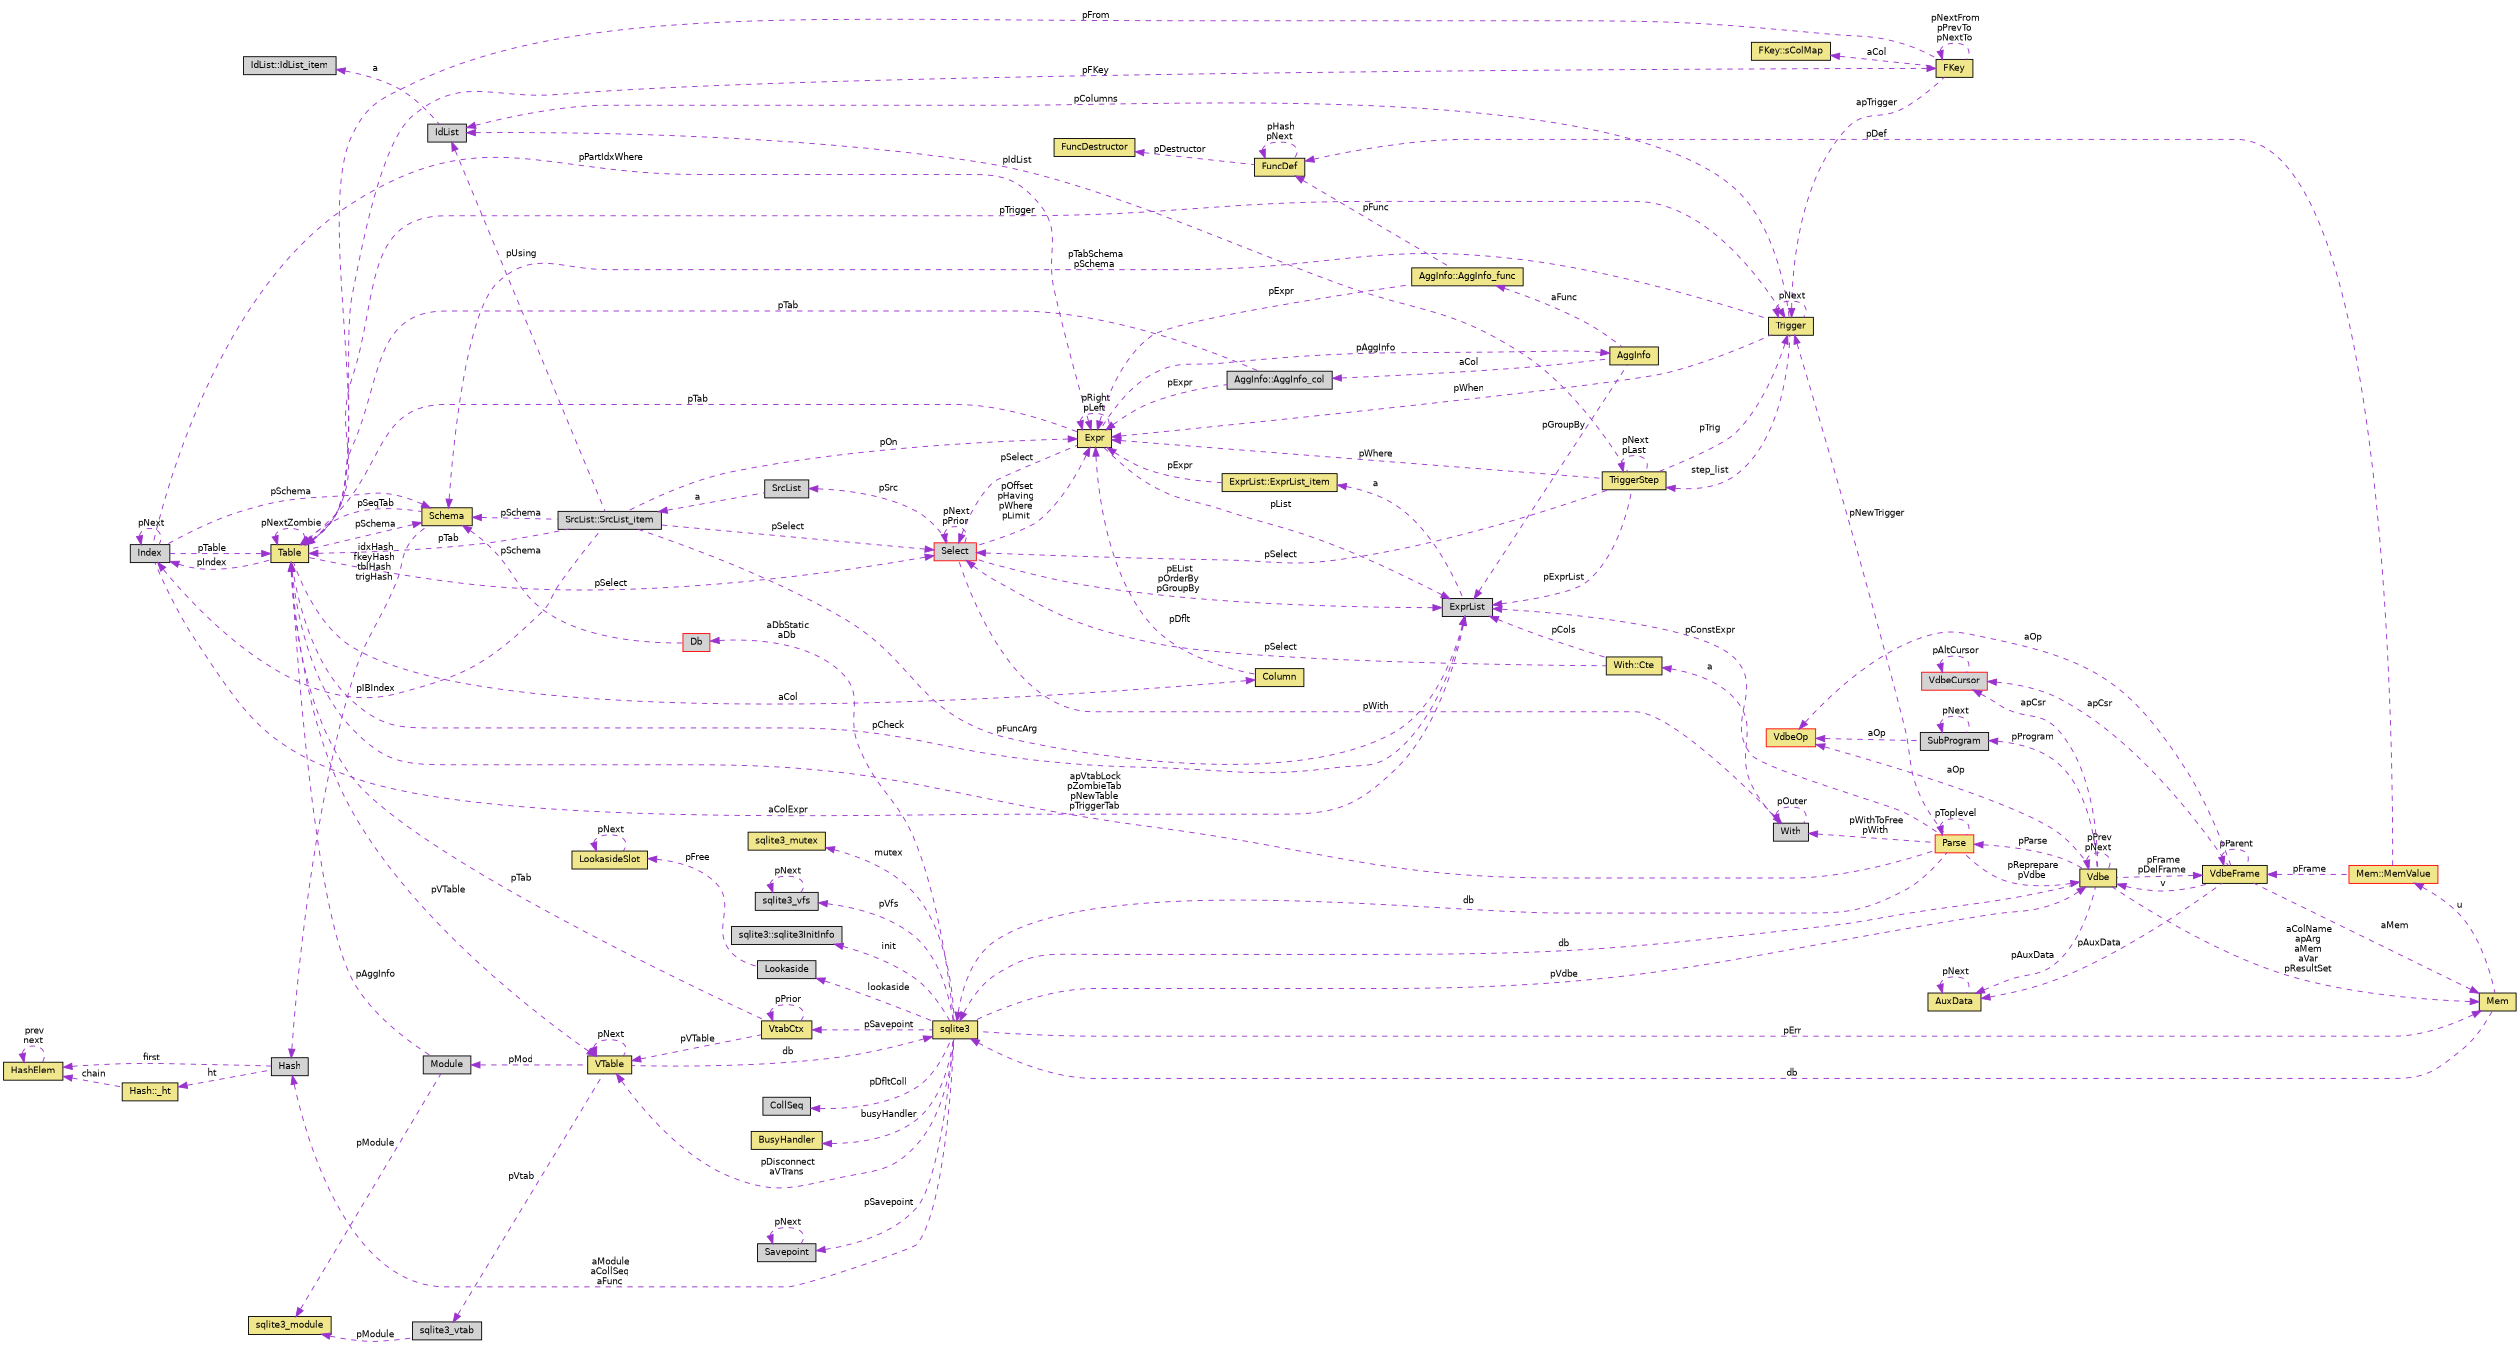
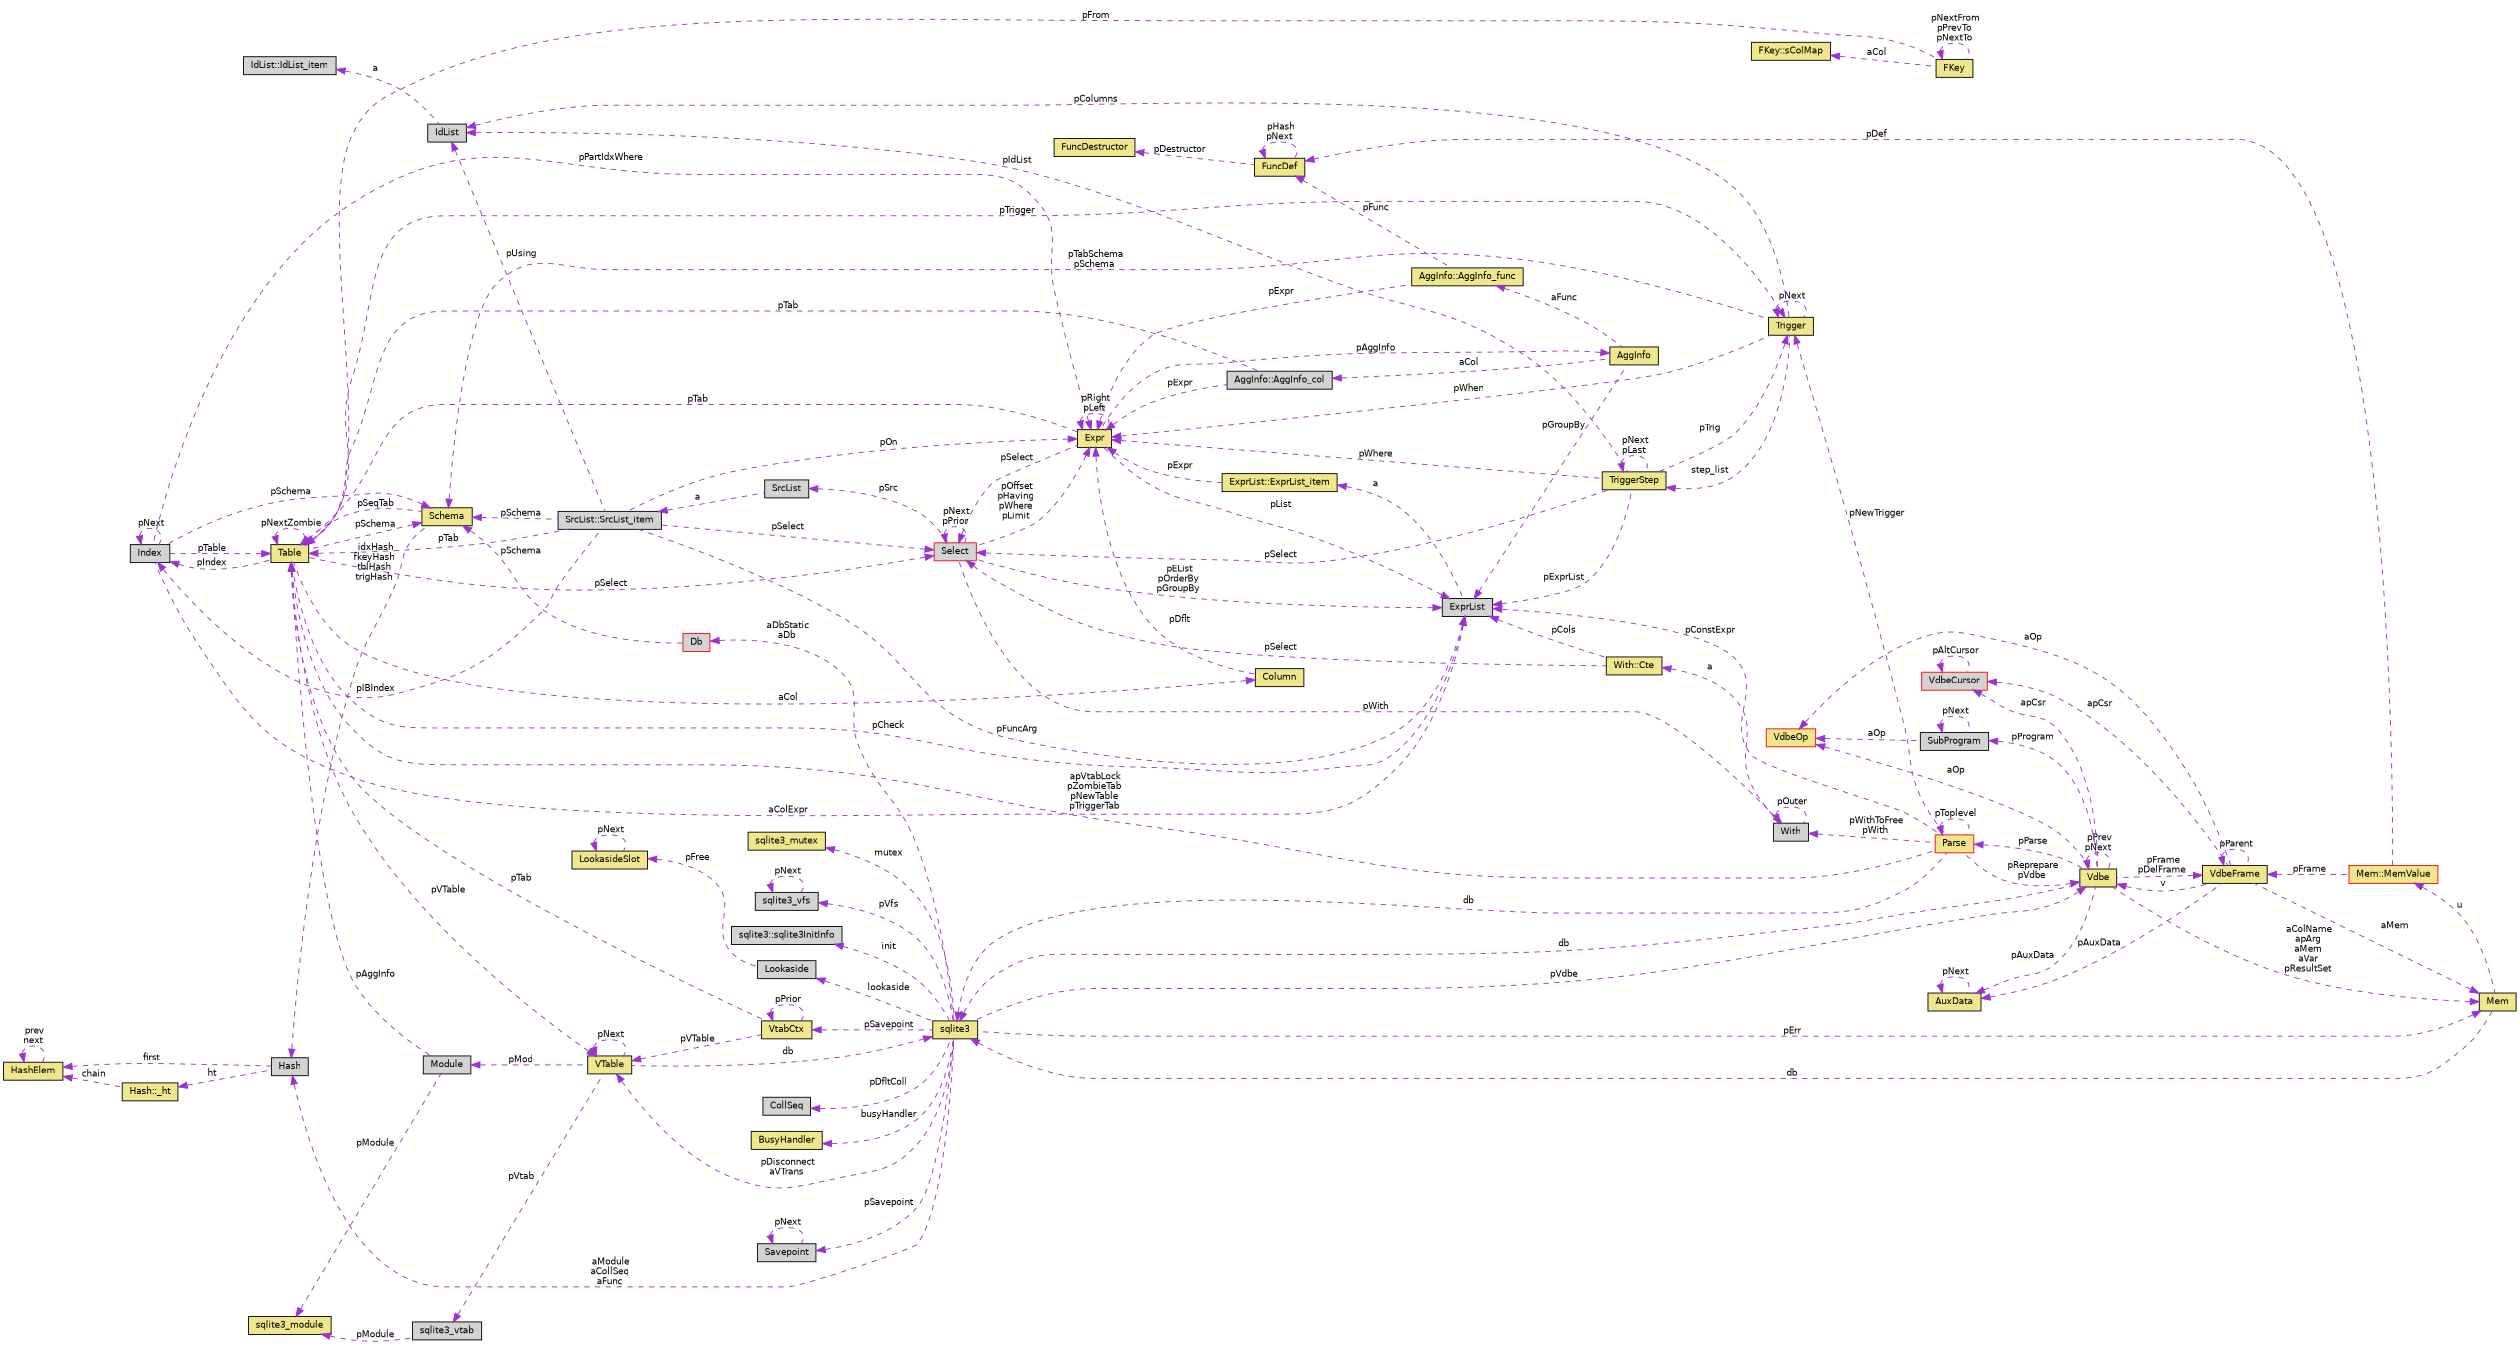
(939, 79) -> none
(1825, 161) -> none
